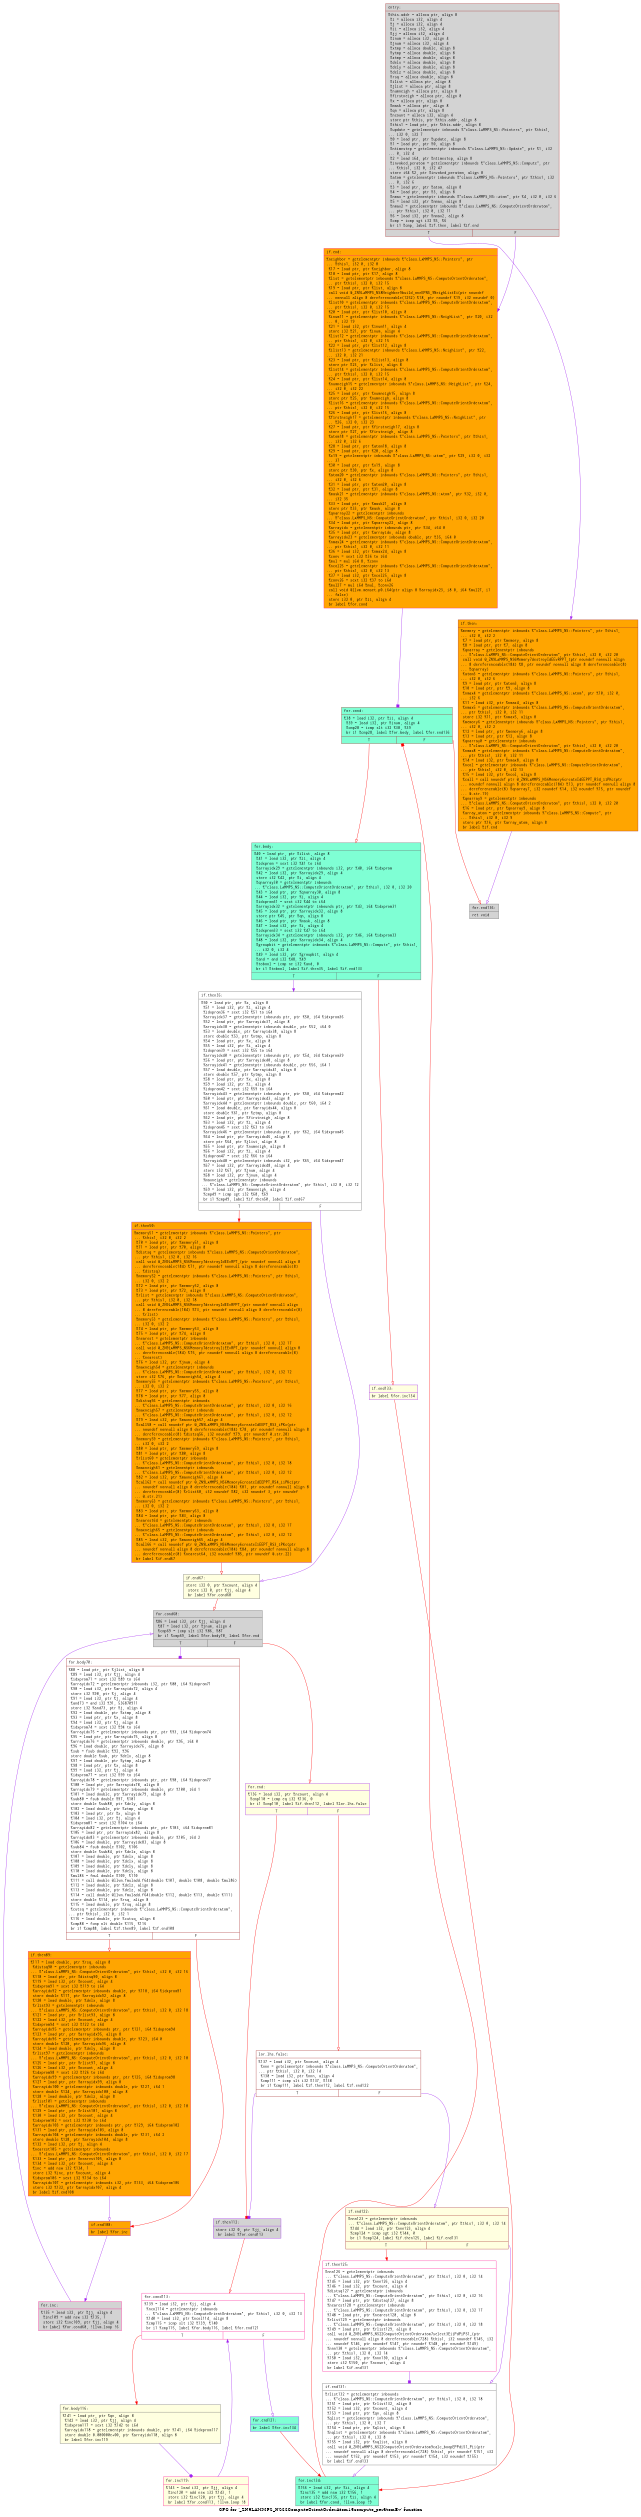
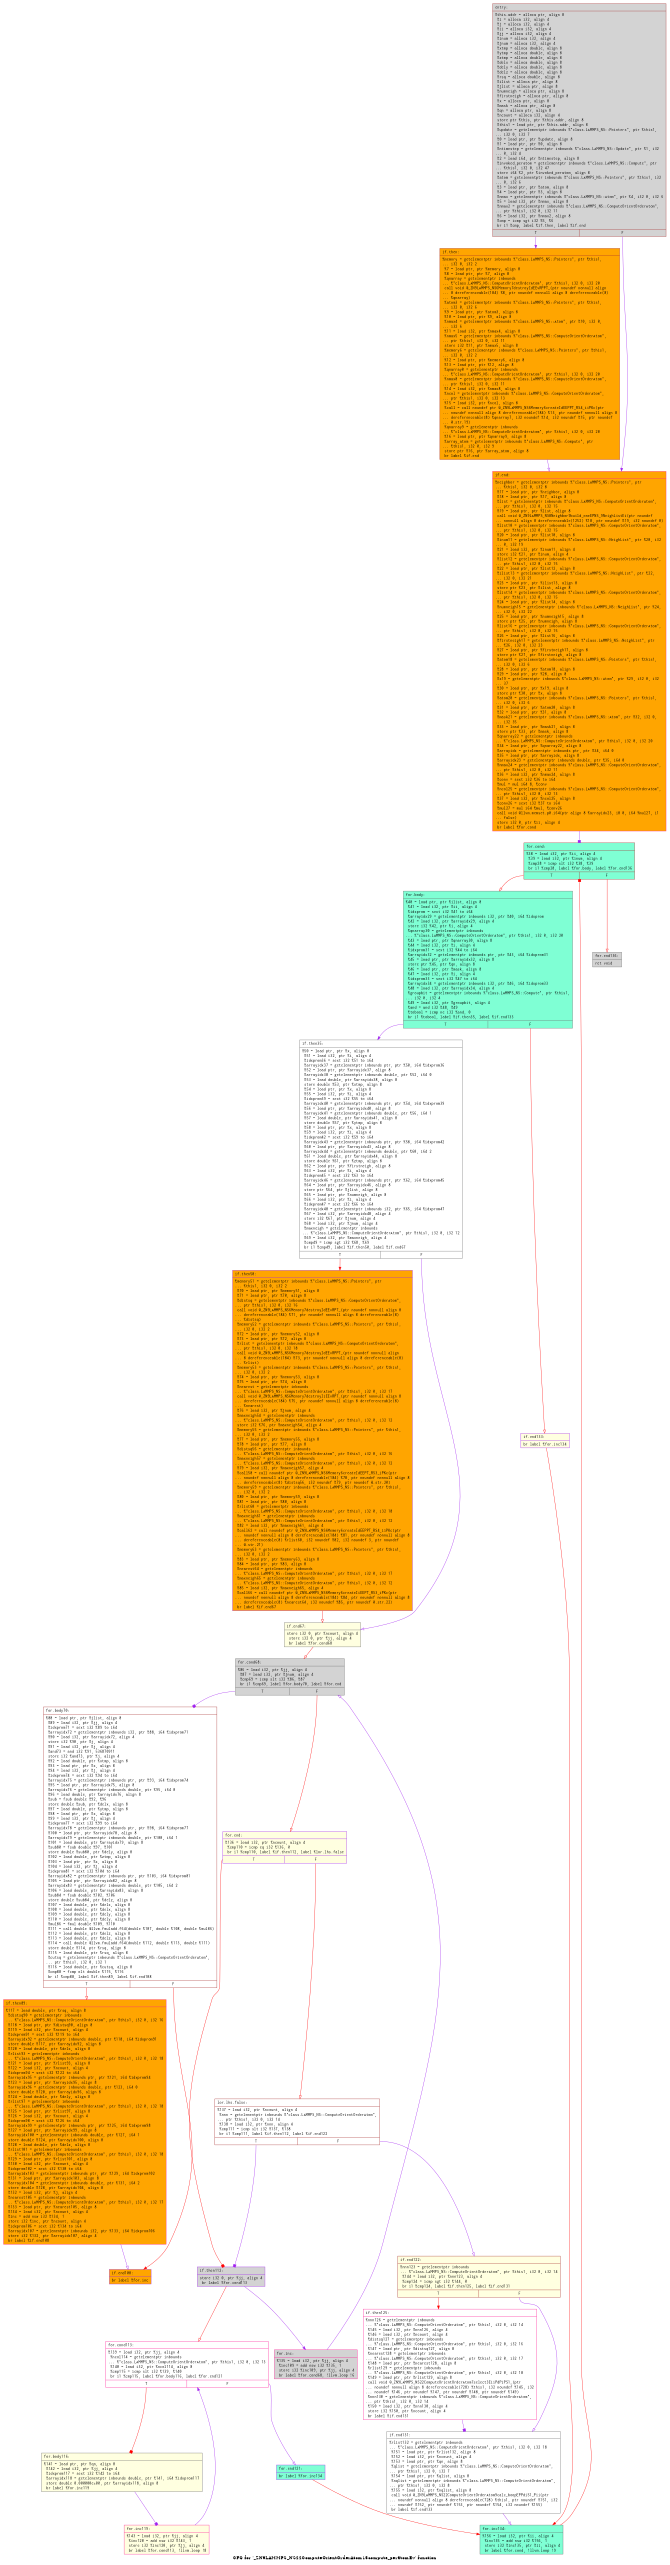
(500, 866) -> (548, 464)
(96, 2267) -> (276, 2314)
(133, 2367) -> (142, 2419)
